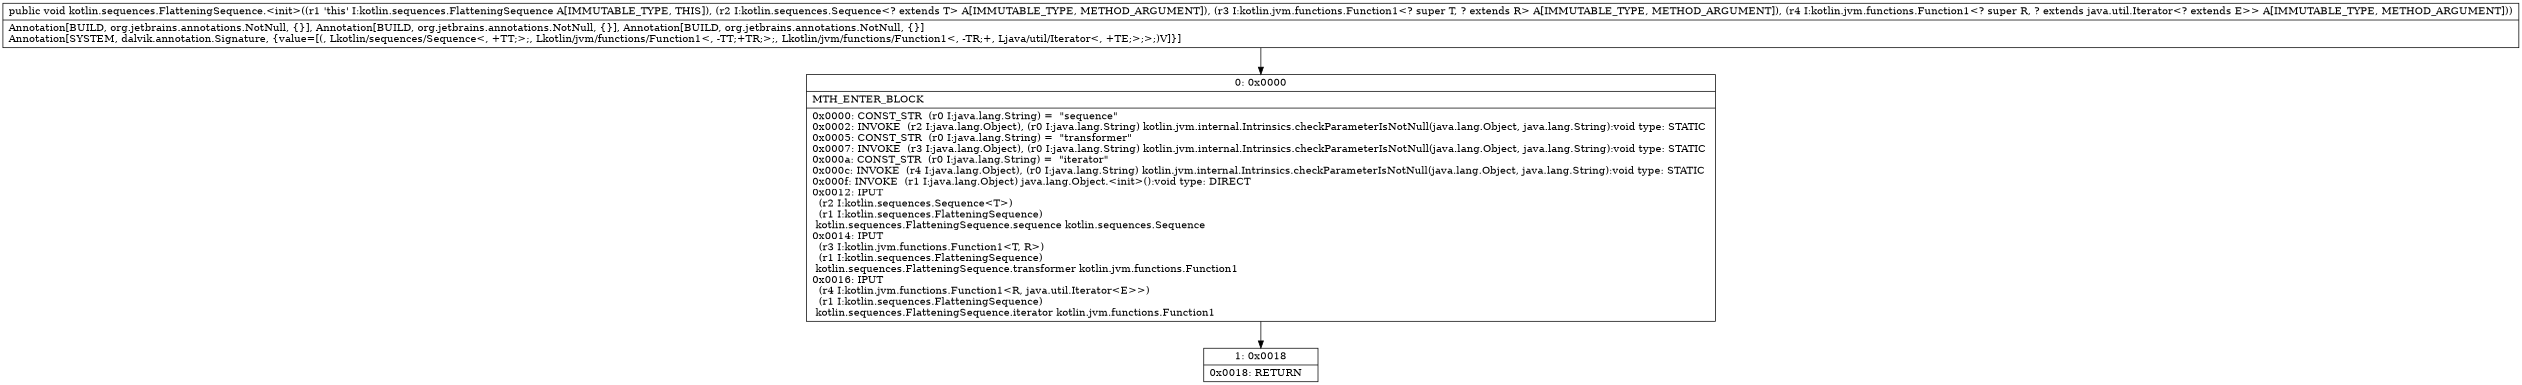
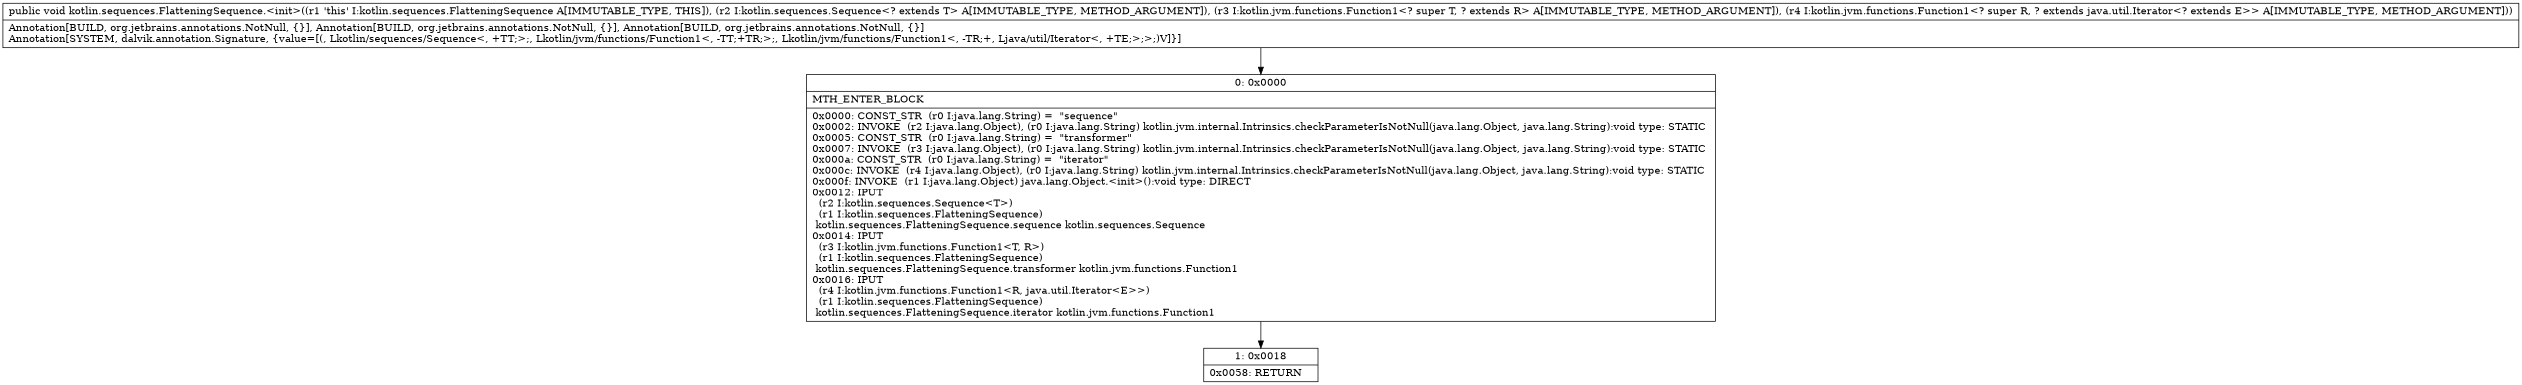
(1261, 373) -> (1261, 373)
